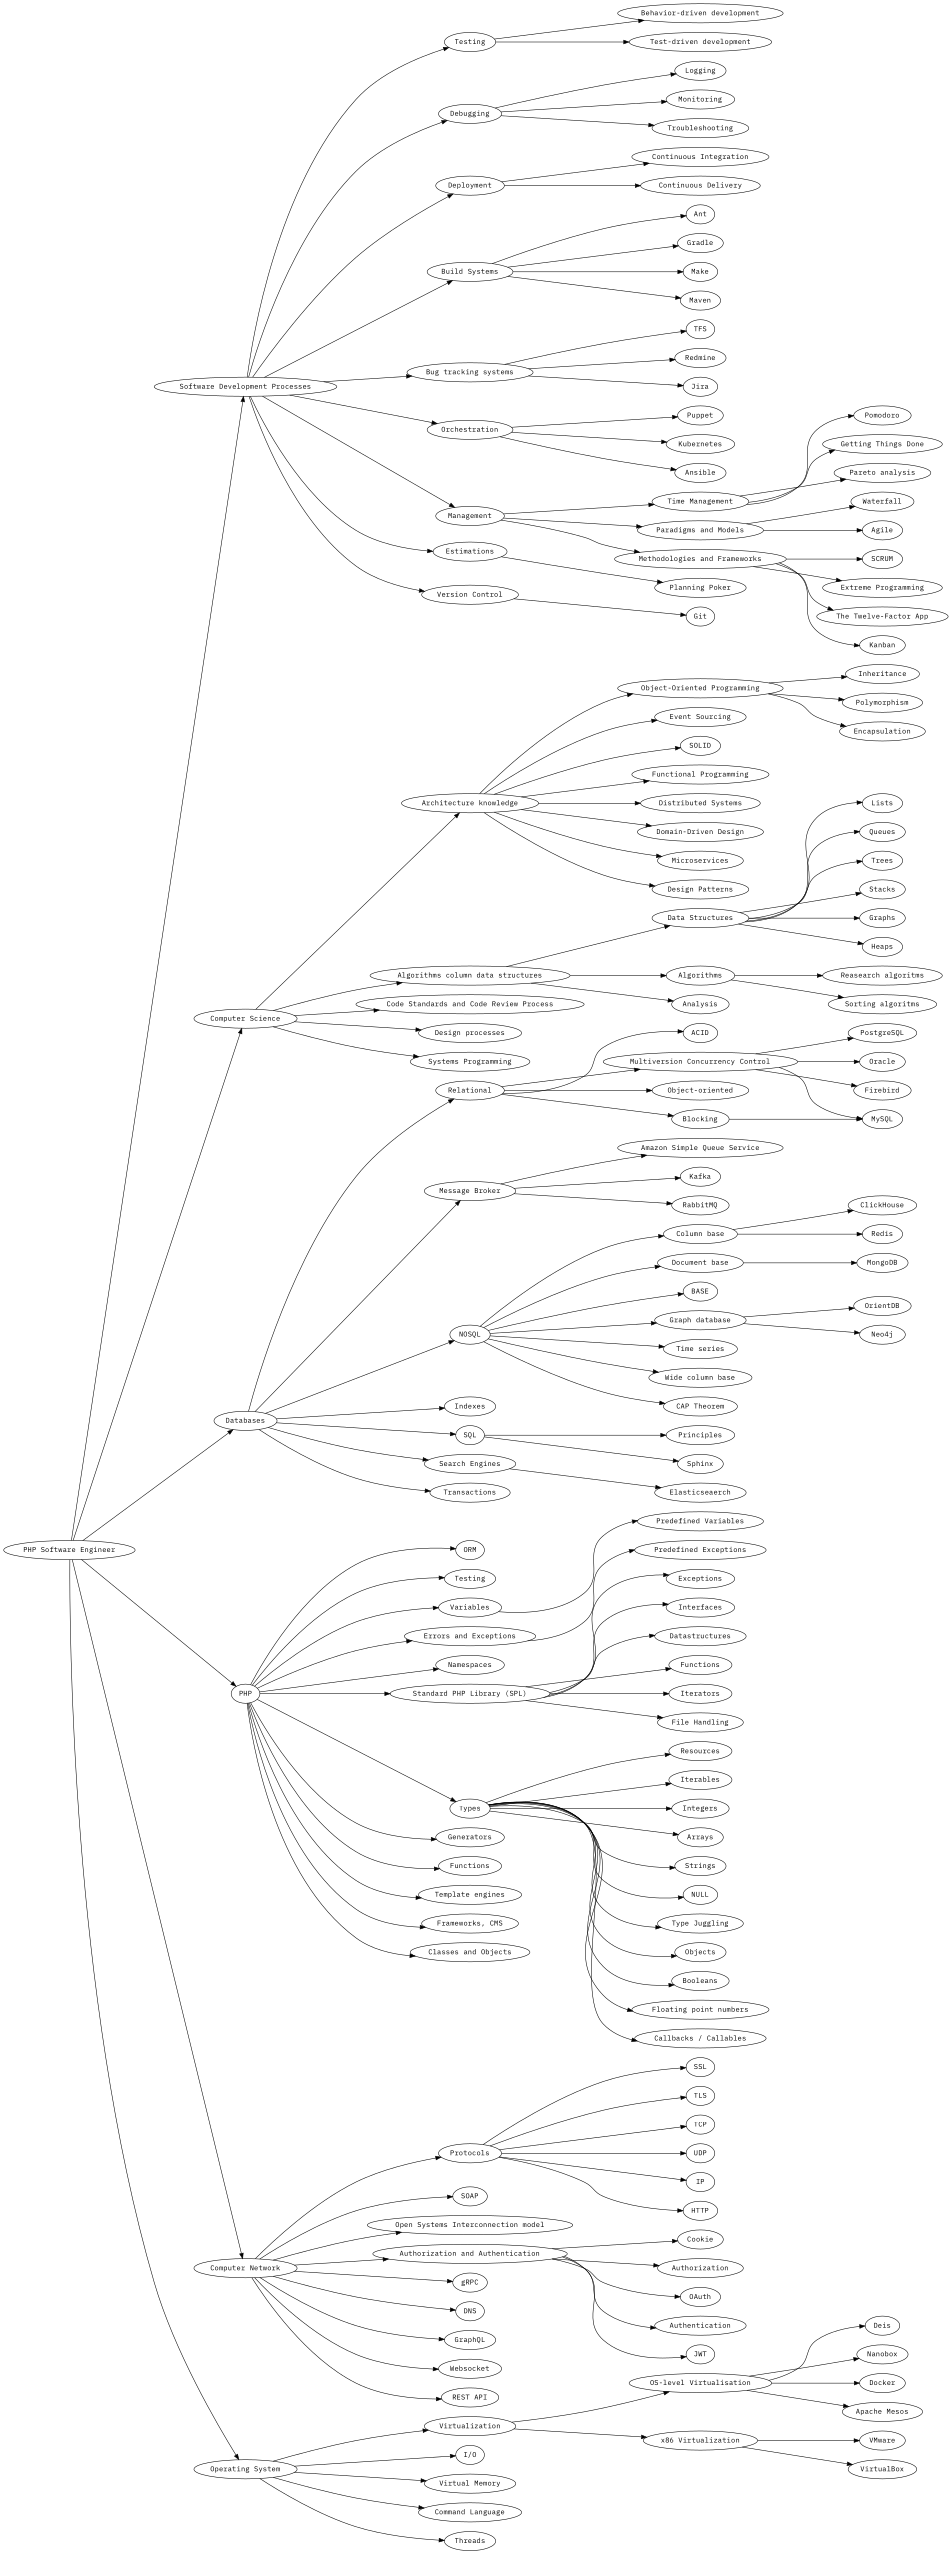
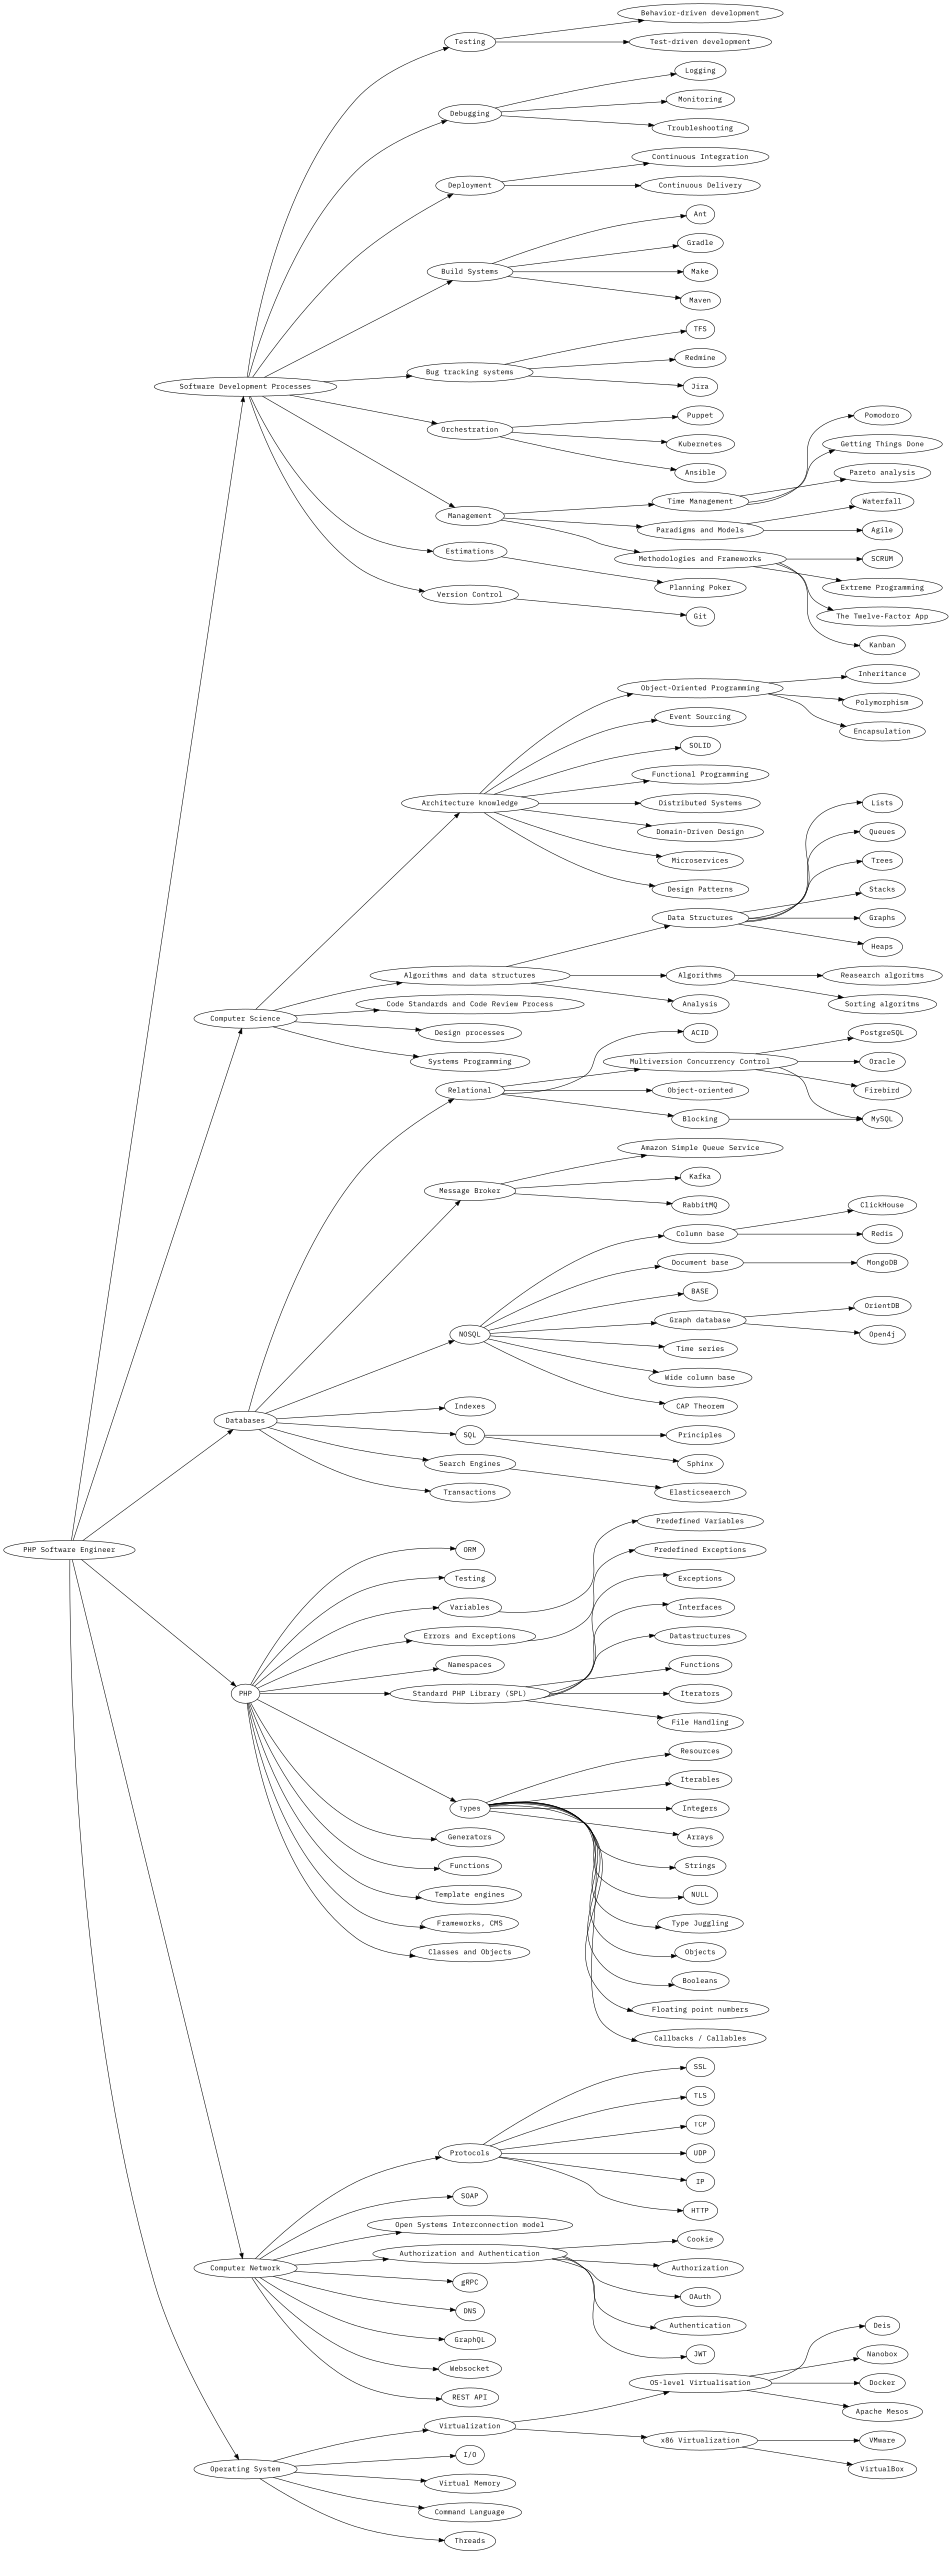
(470, 976) -> (470, 976)
(882, 1335) -> (882, 1335)
